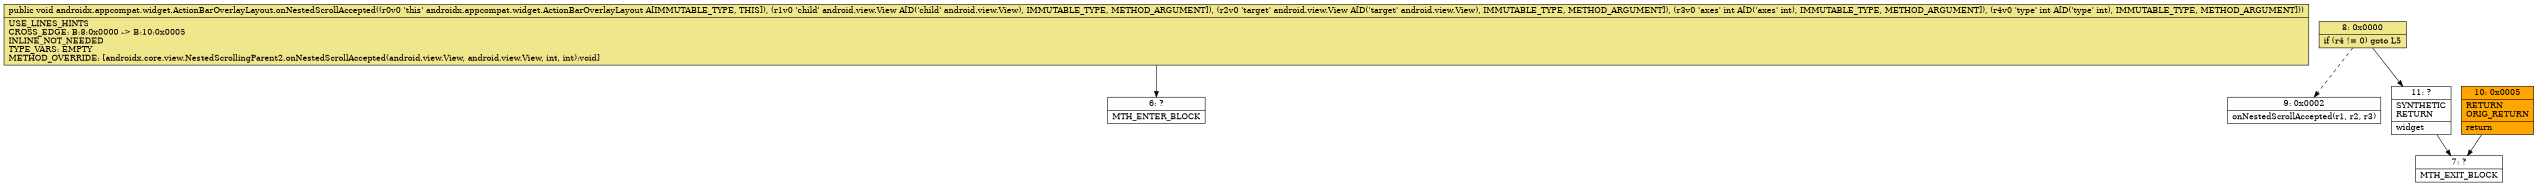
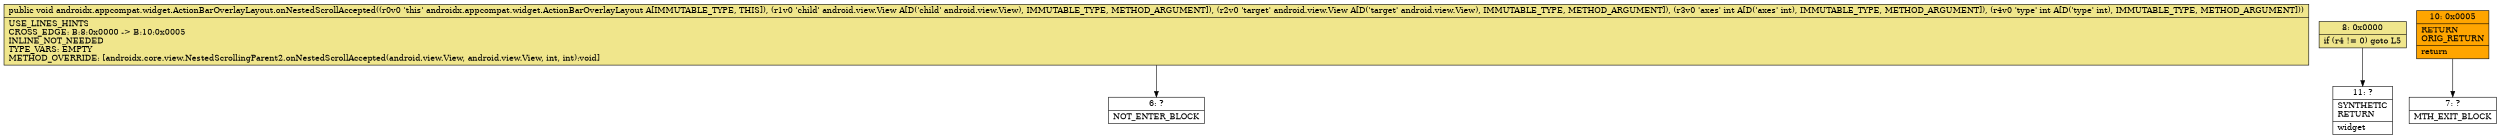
(2304, 110) -> none
(1156, 117) -> (1156, 117)
(2442, 143) -> none
